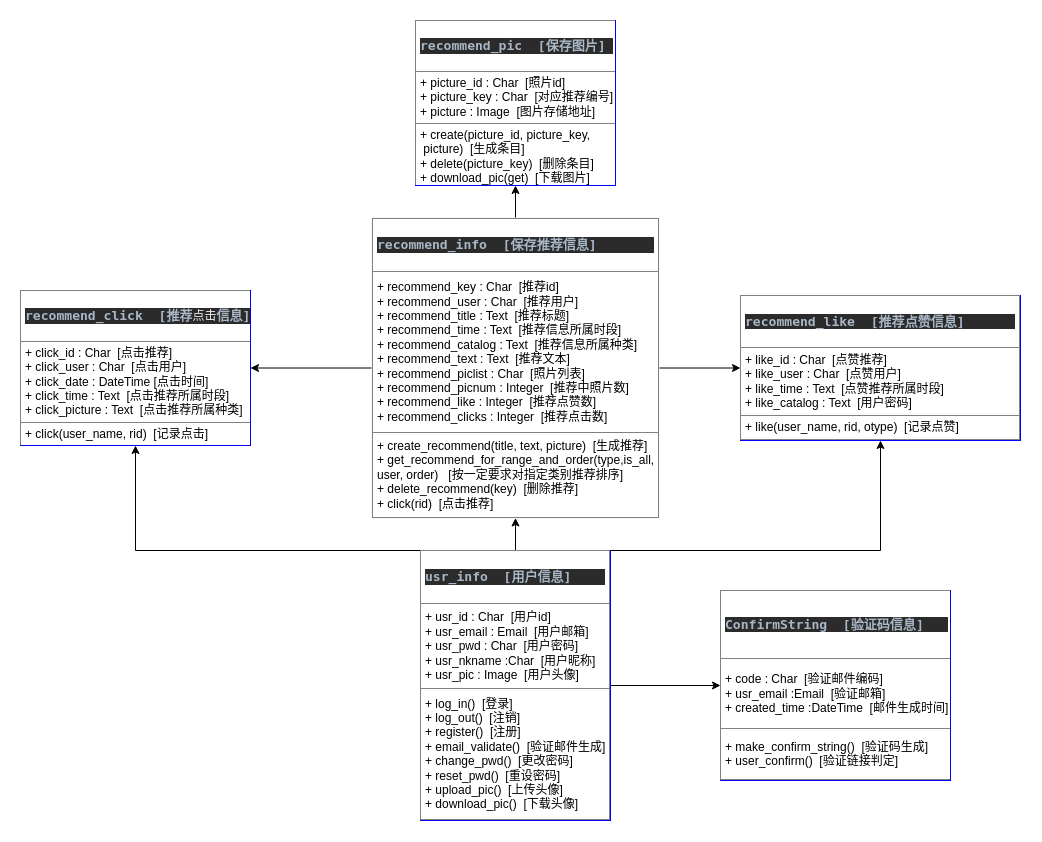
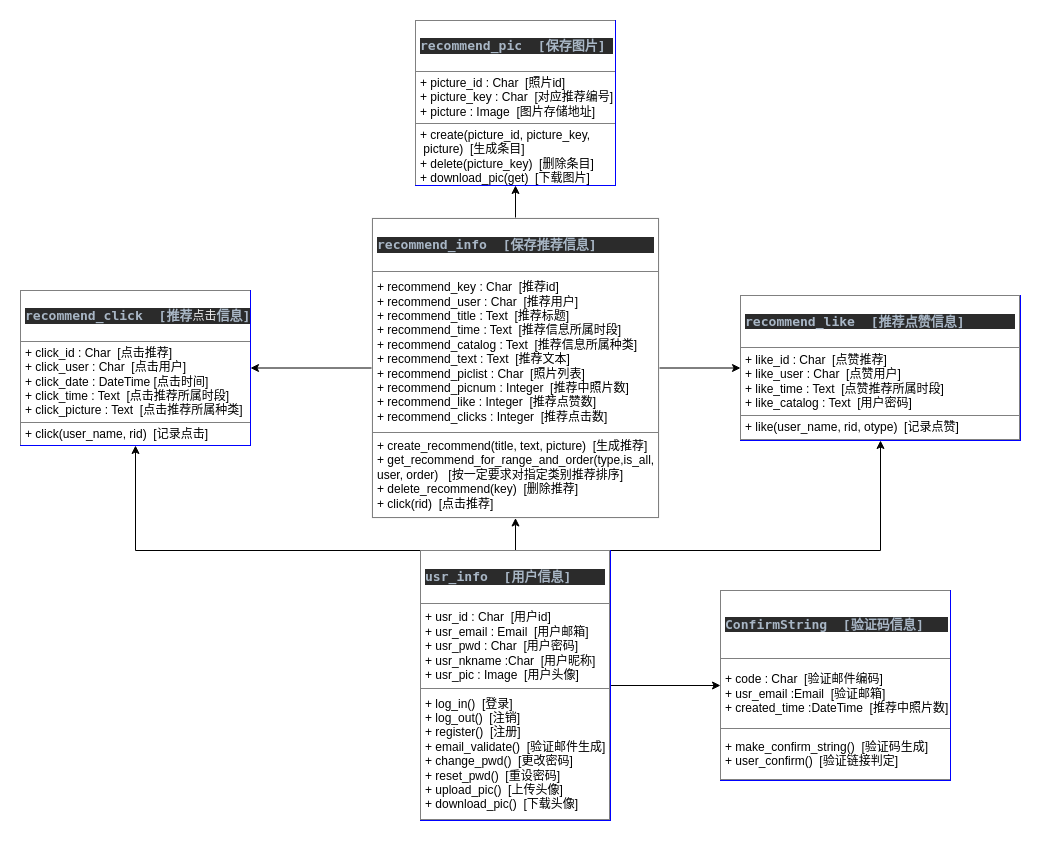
(841, 634) -> (841, 634)
